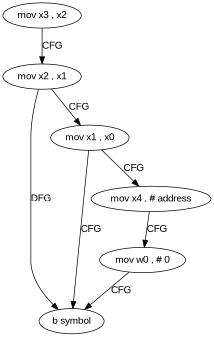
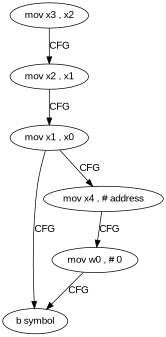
(31, 200) -> none
